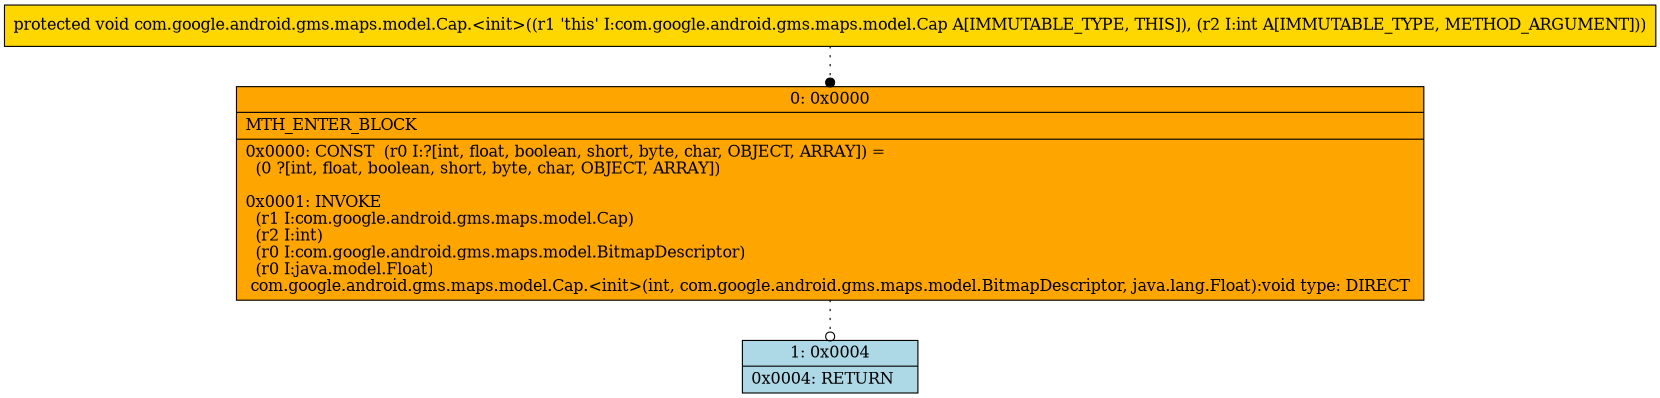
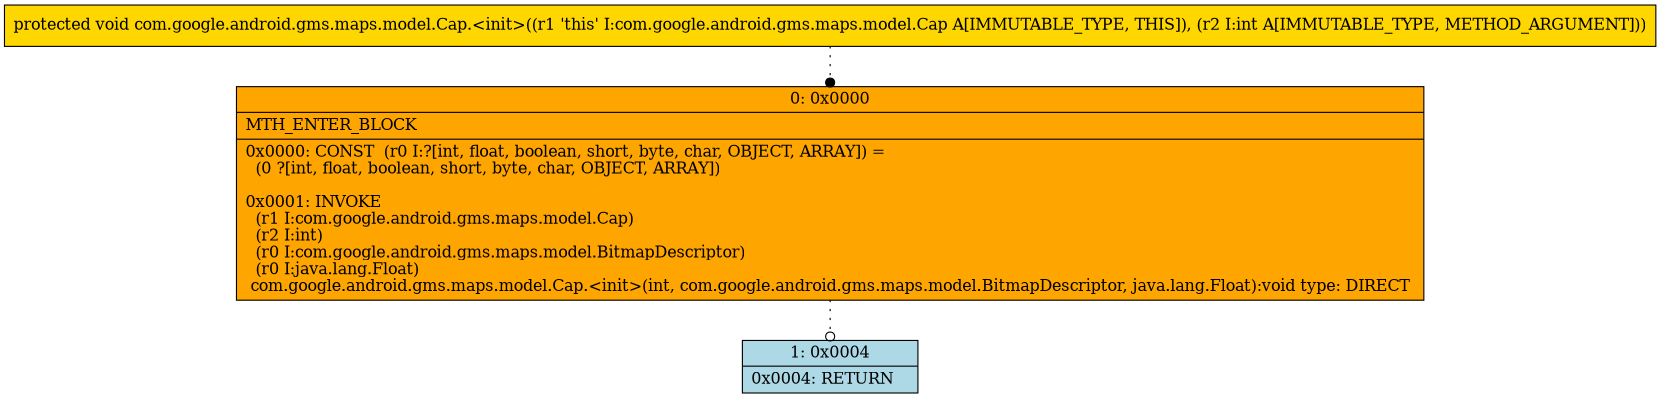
(340, 269) -> (333, 269)
